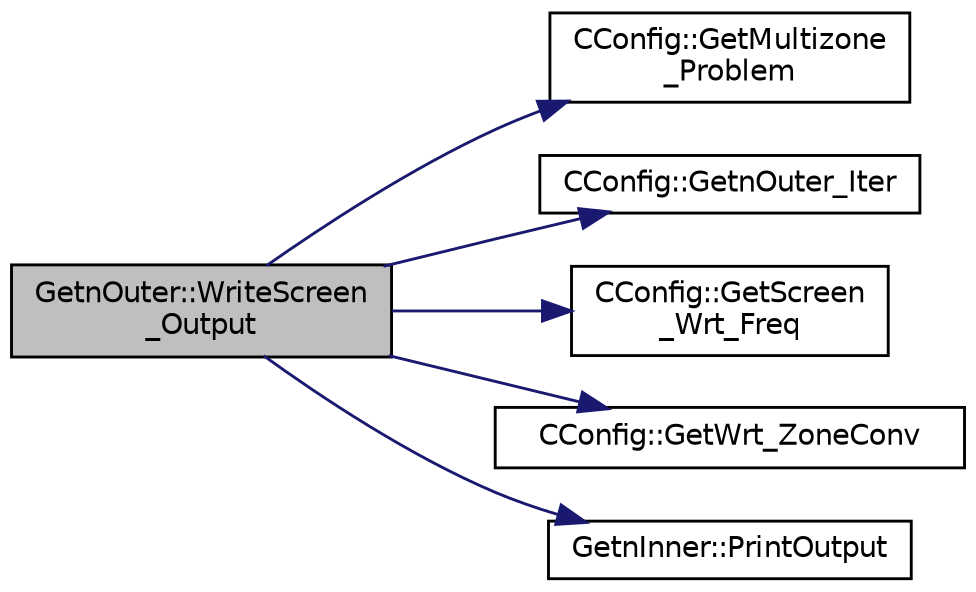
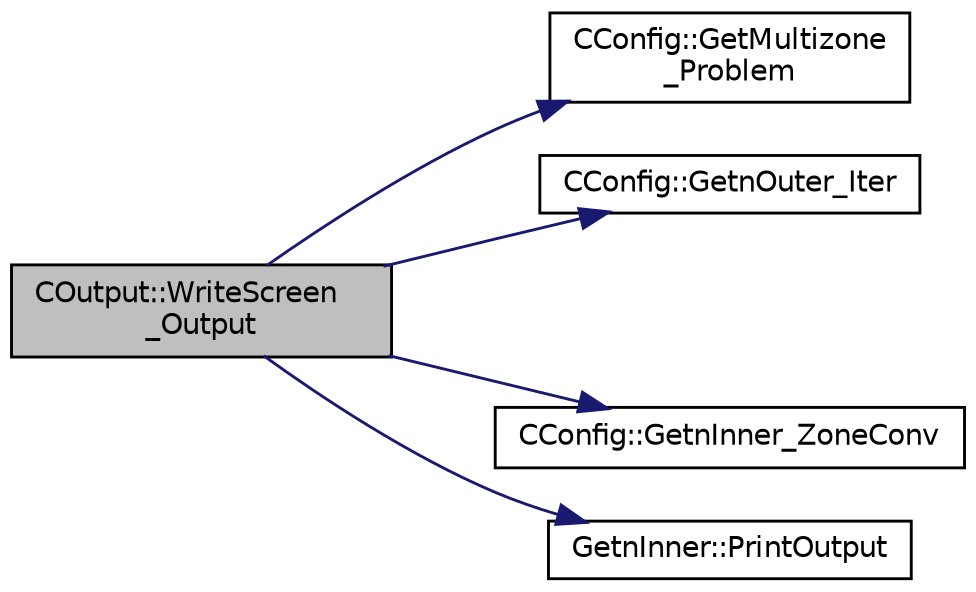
(202, 311) -> (202, 311)
(730, 311) -> none
(730, 438) -> (730, 438)
